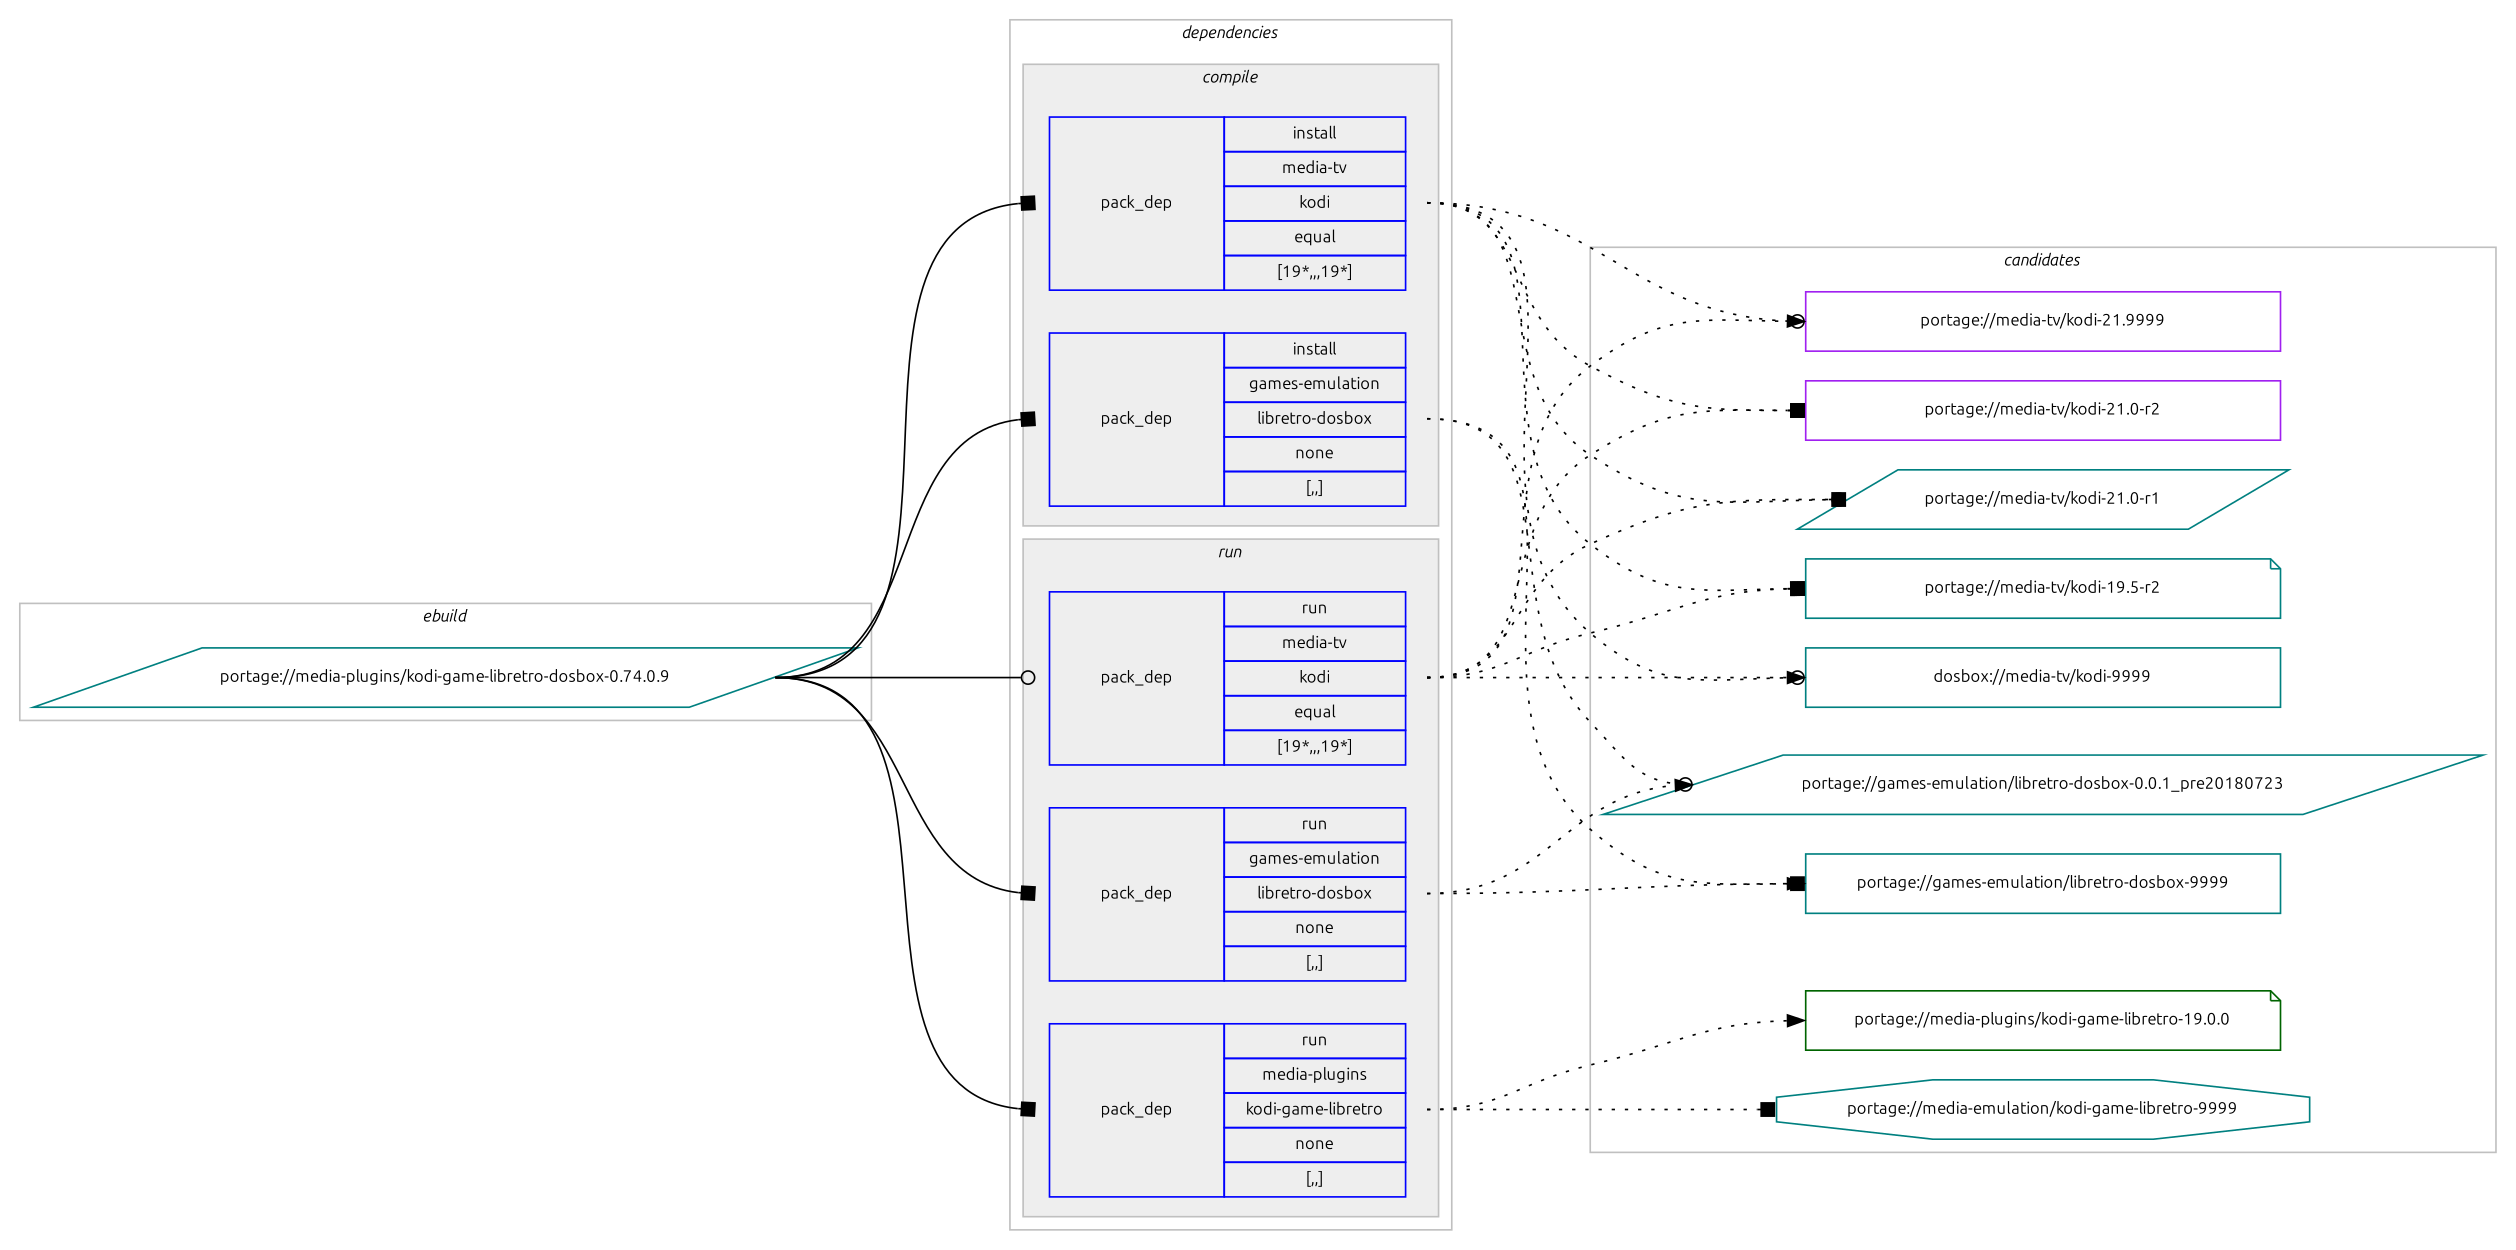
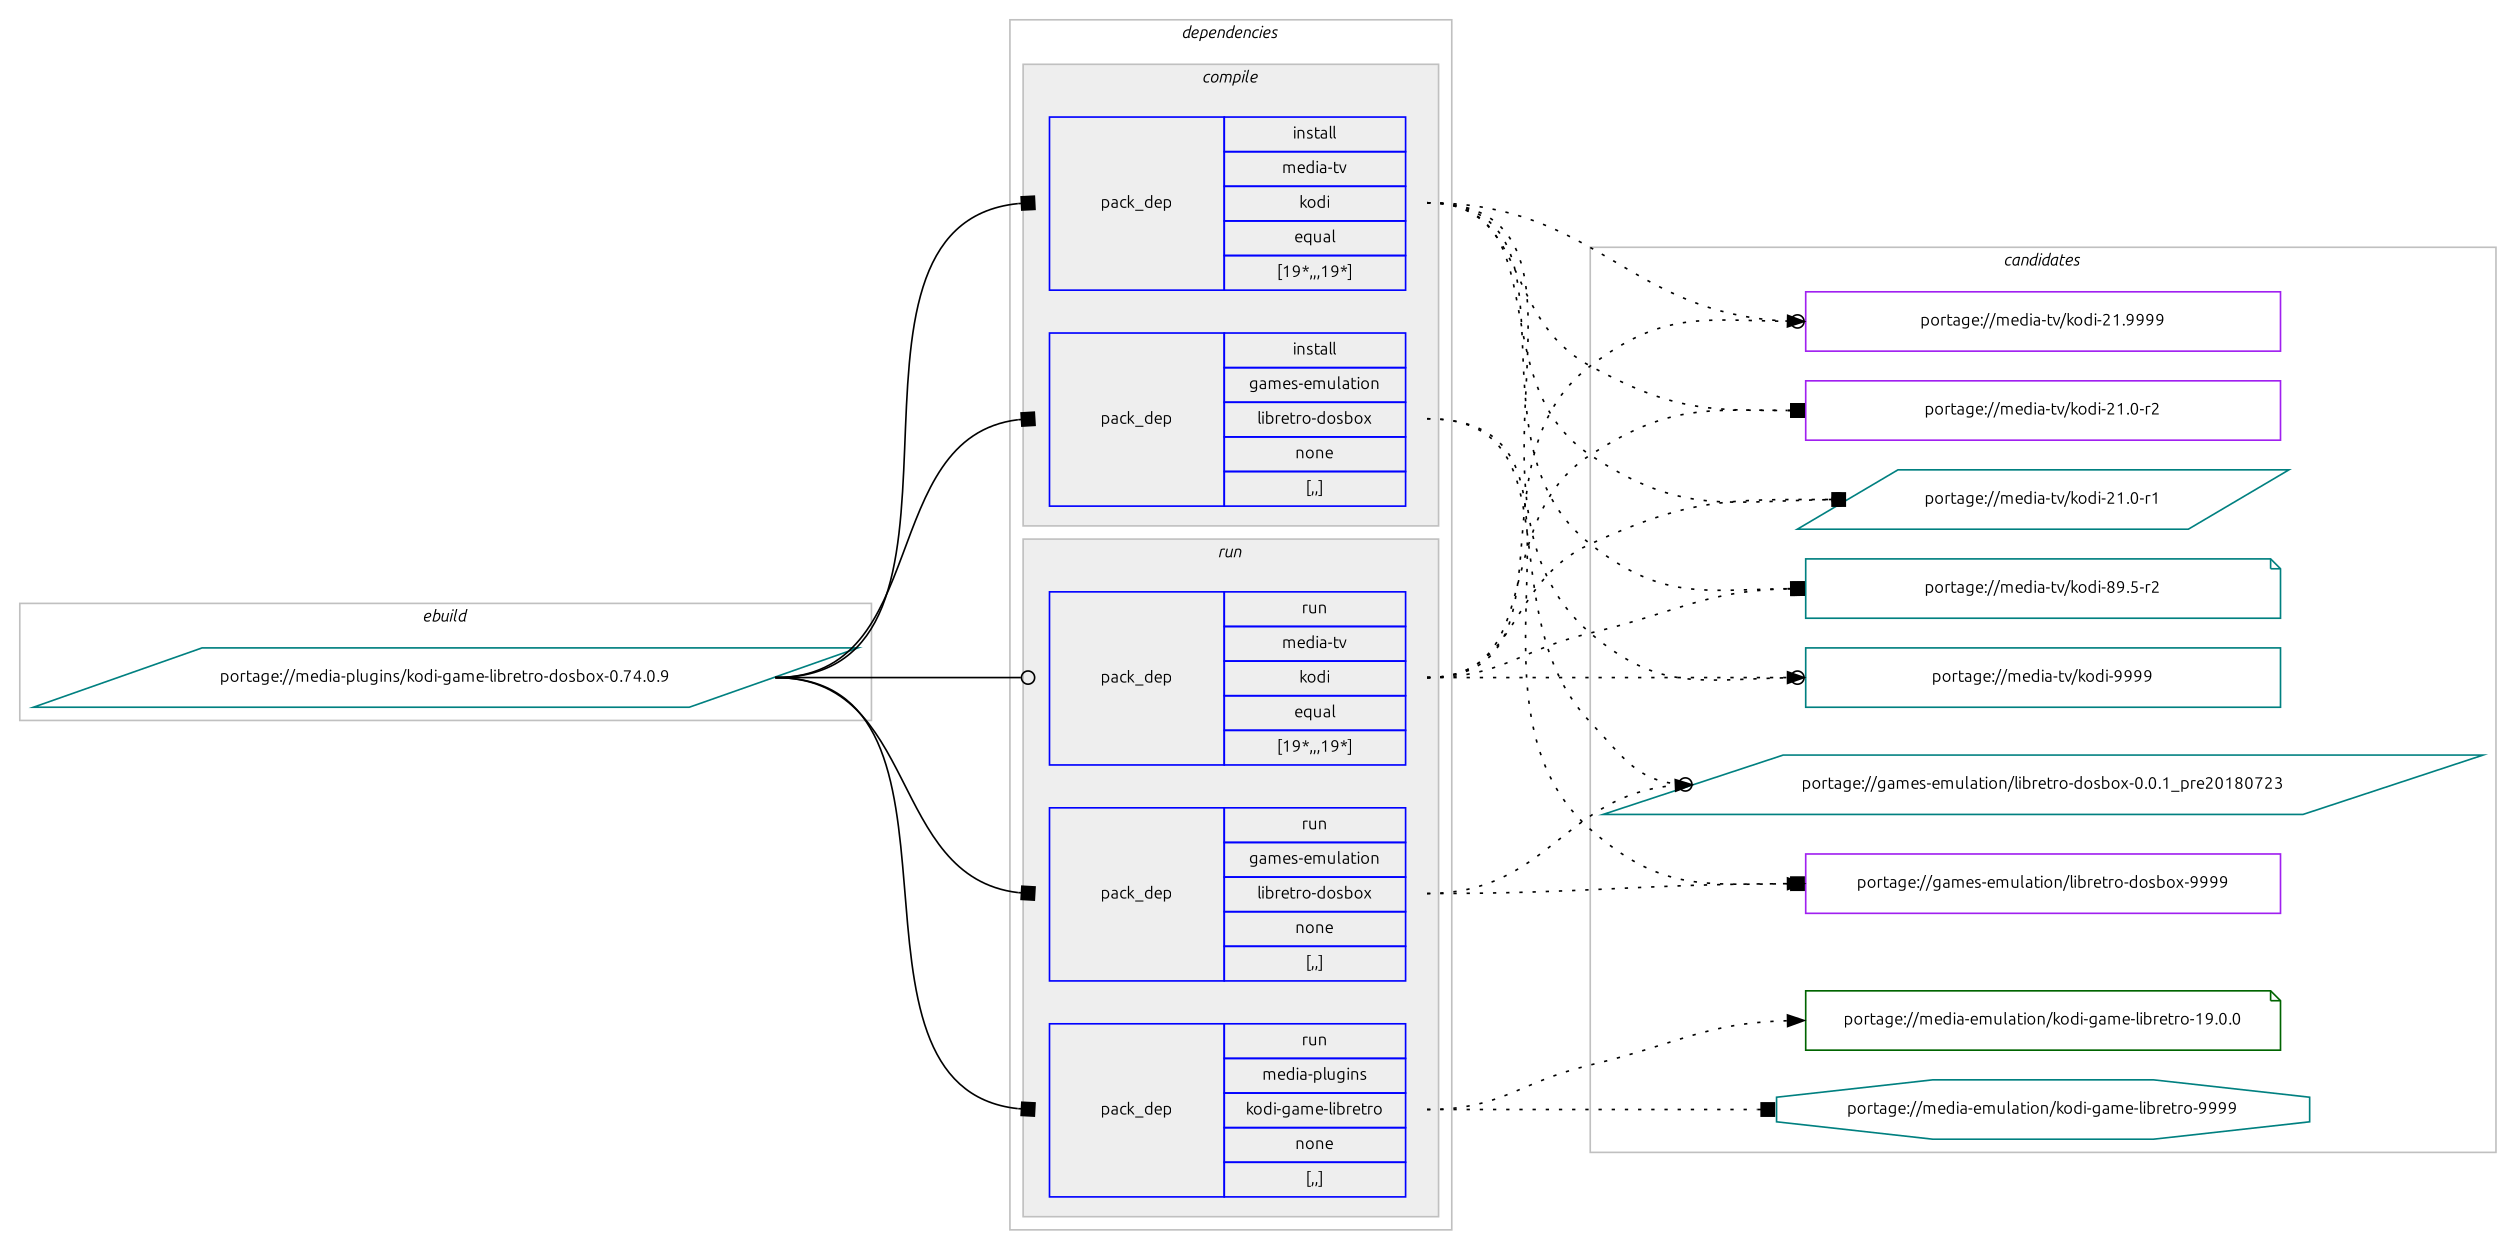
(2043, 589) -> (2043, 589)
(2043, 678) -> (2043, 678)
(2043, 884) -> (2043, 884)
(2043, 1020) -> (2043, 1020)
